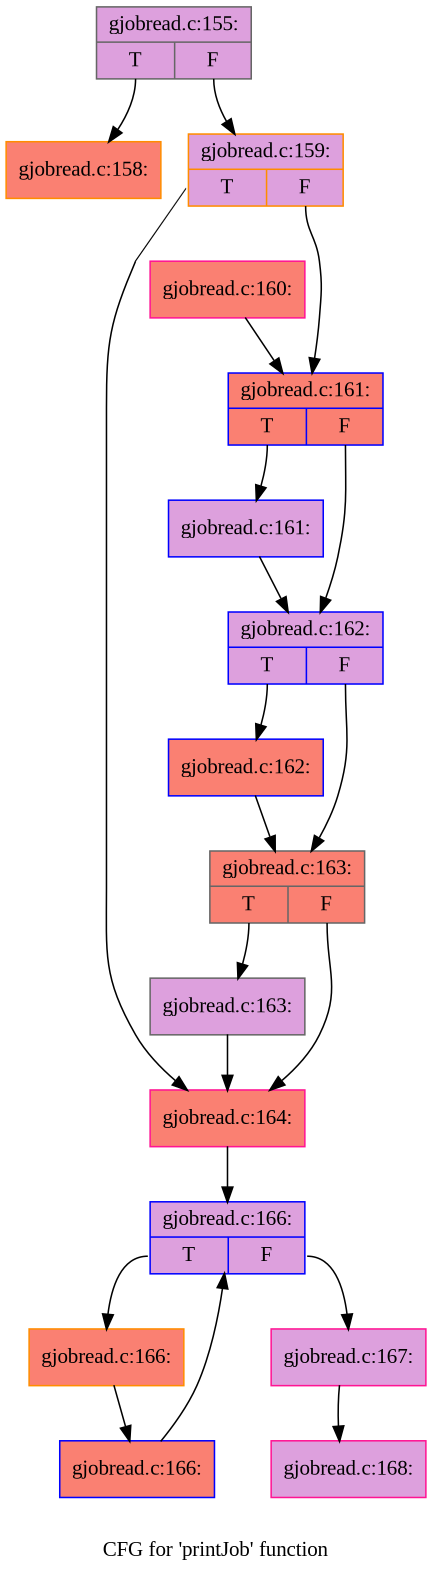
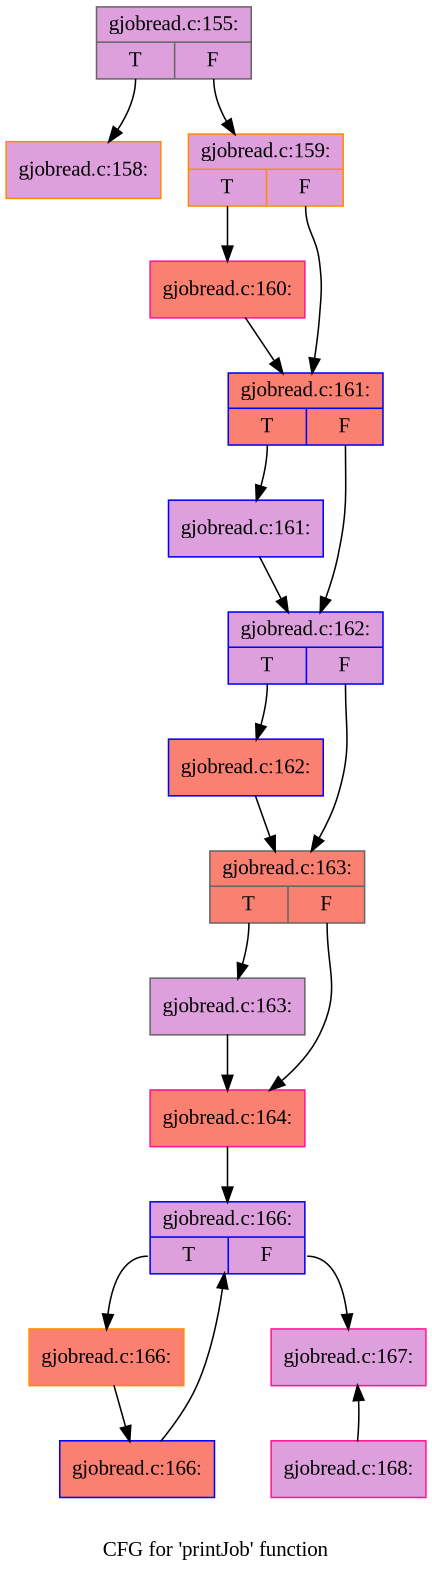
(83, 170) -> (83, 170)
(106, 635) -> (227, 226)
(338, 1406) -> (359, 1421)
